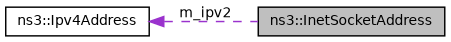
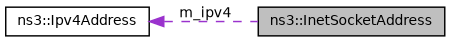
(204, 14) -> (204, 14)
